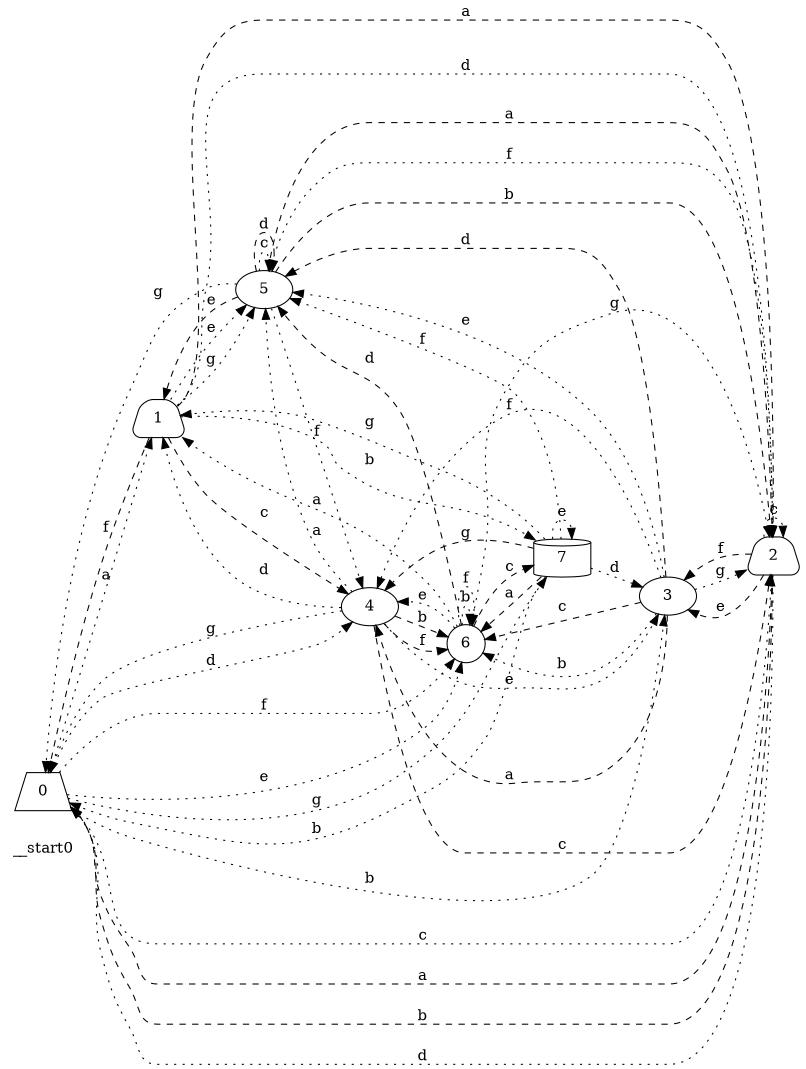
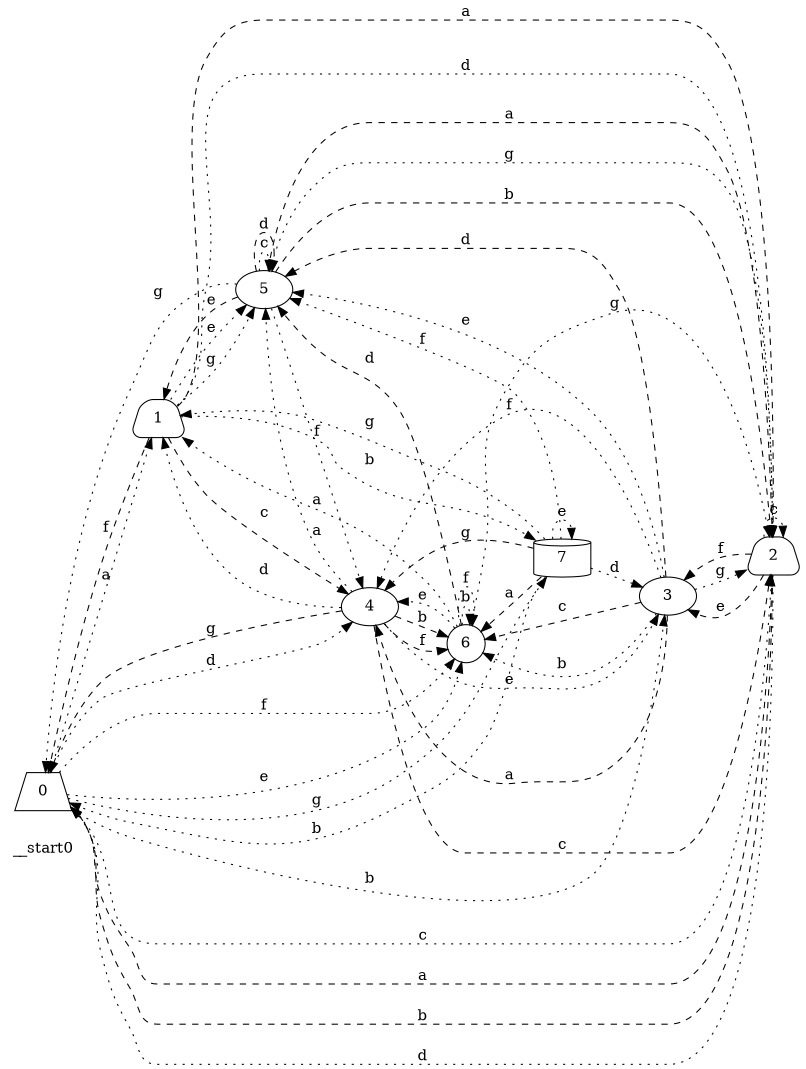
(509, 155) -> (509, 155)
(493, 593) -> none
(173, 648) -> (173, 648)
